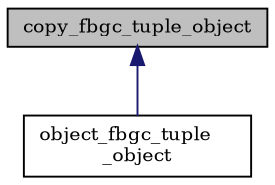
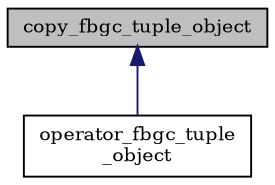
(138, 146) -> (138, 146)
